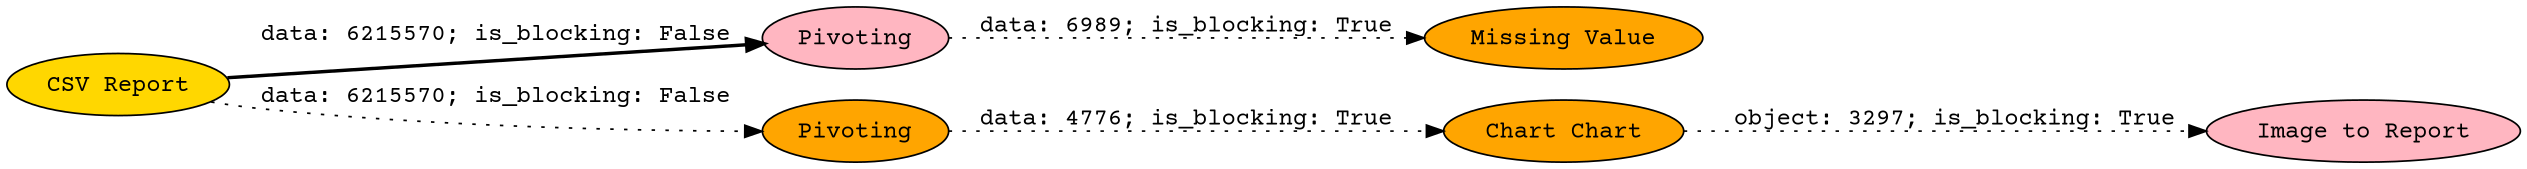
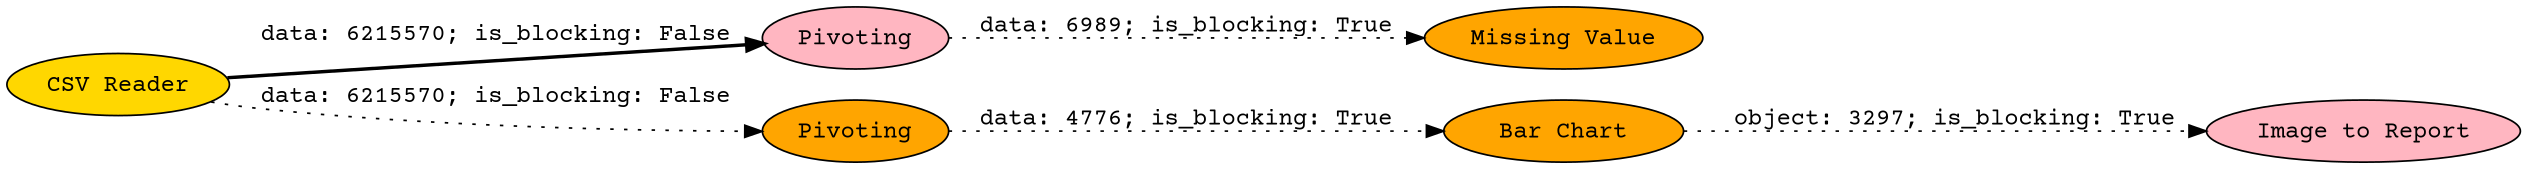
(118, 85) -> (118, 85)
(1564, 131) -> (1564, 131)
